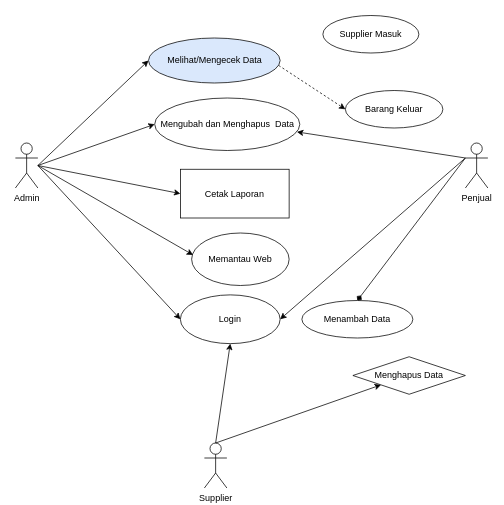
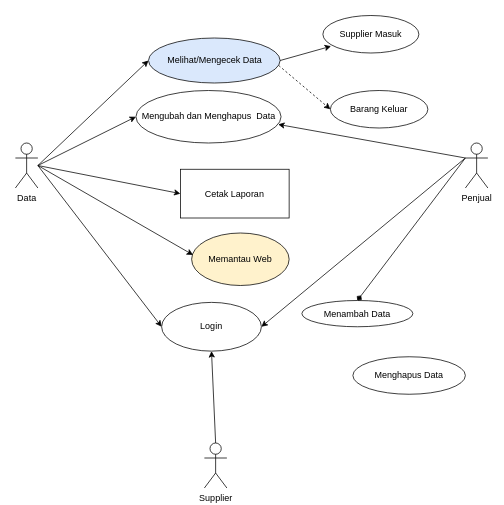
none -> (303, 54)
(394, 109) -> (379, 109)
(227, 124) -> (209, 117)
(27, 199) -> (27, 199)
(240, 259) -> (240, 259)
(230, 319) -> (212, 327)
(357, 319) -> (357, 314)
(409, 375) -> (409, 375)
(296, 415) -> none
